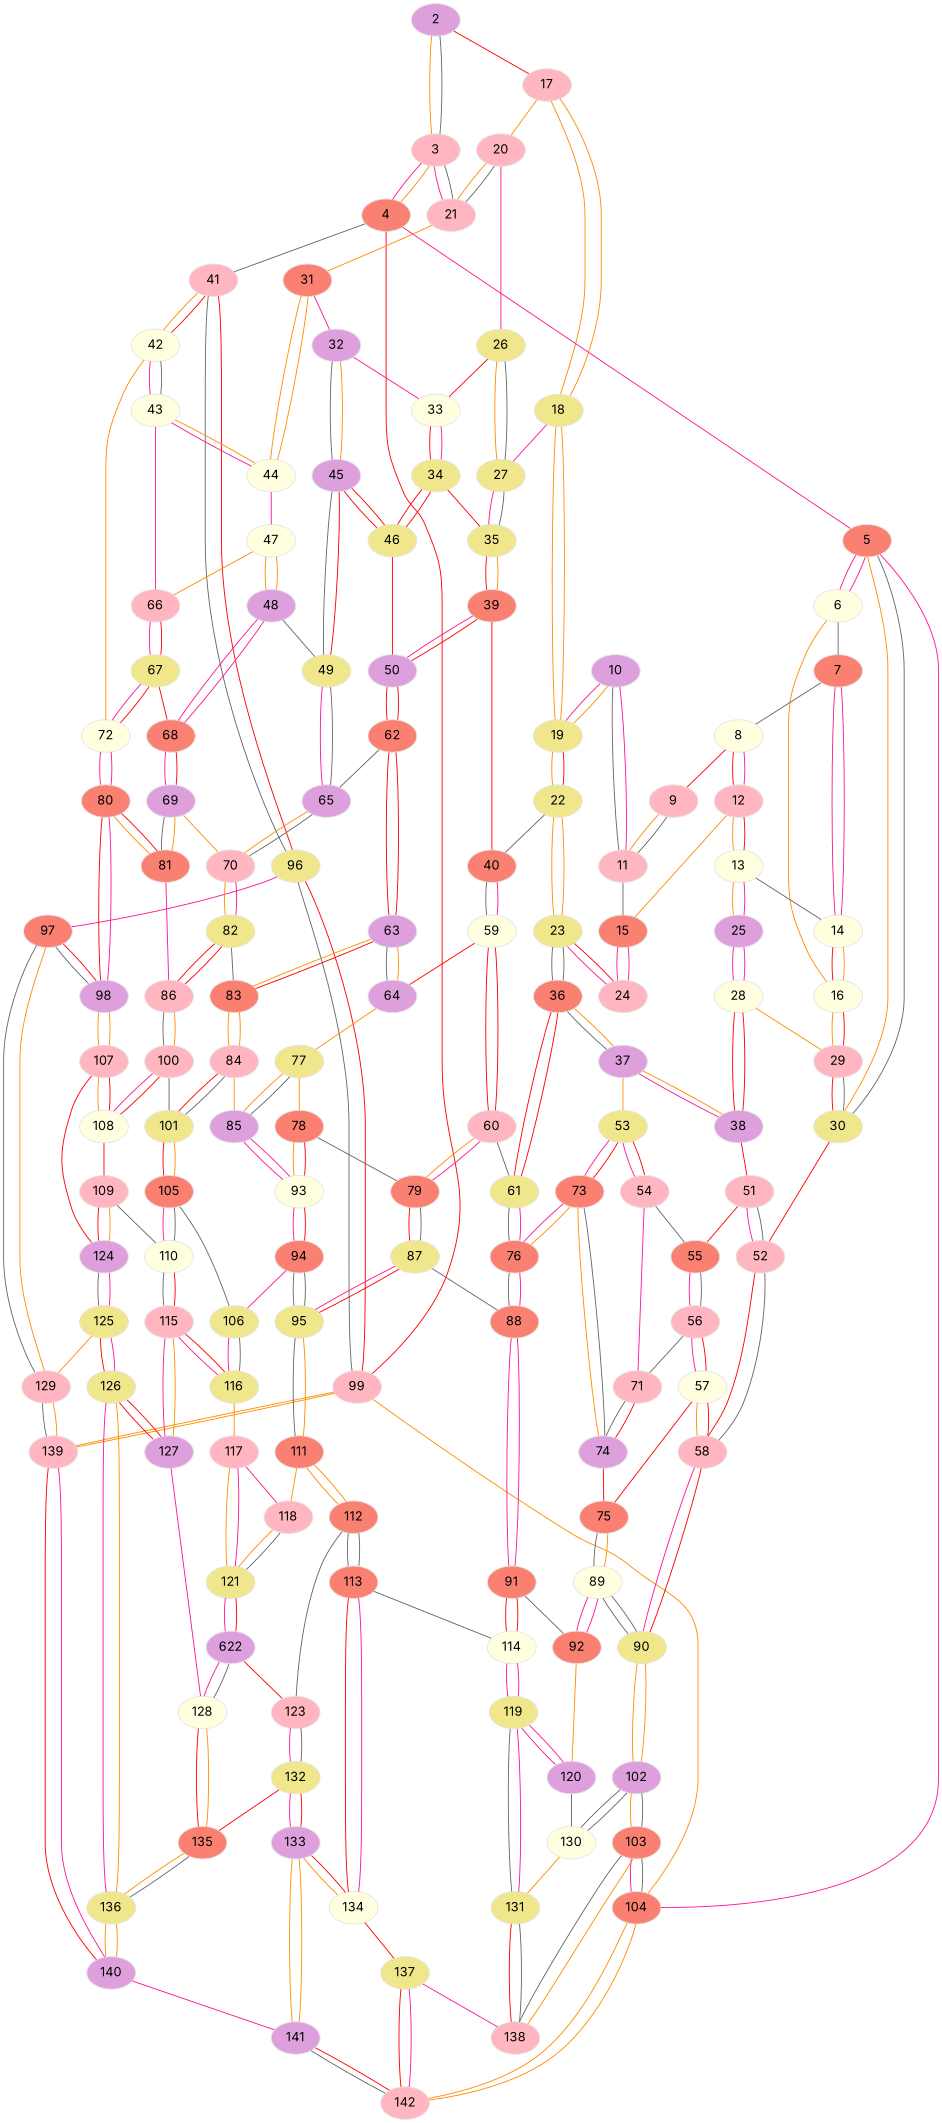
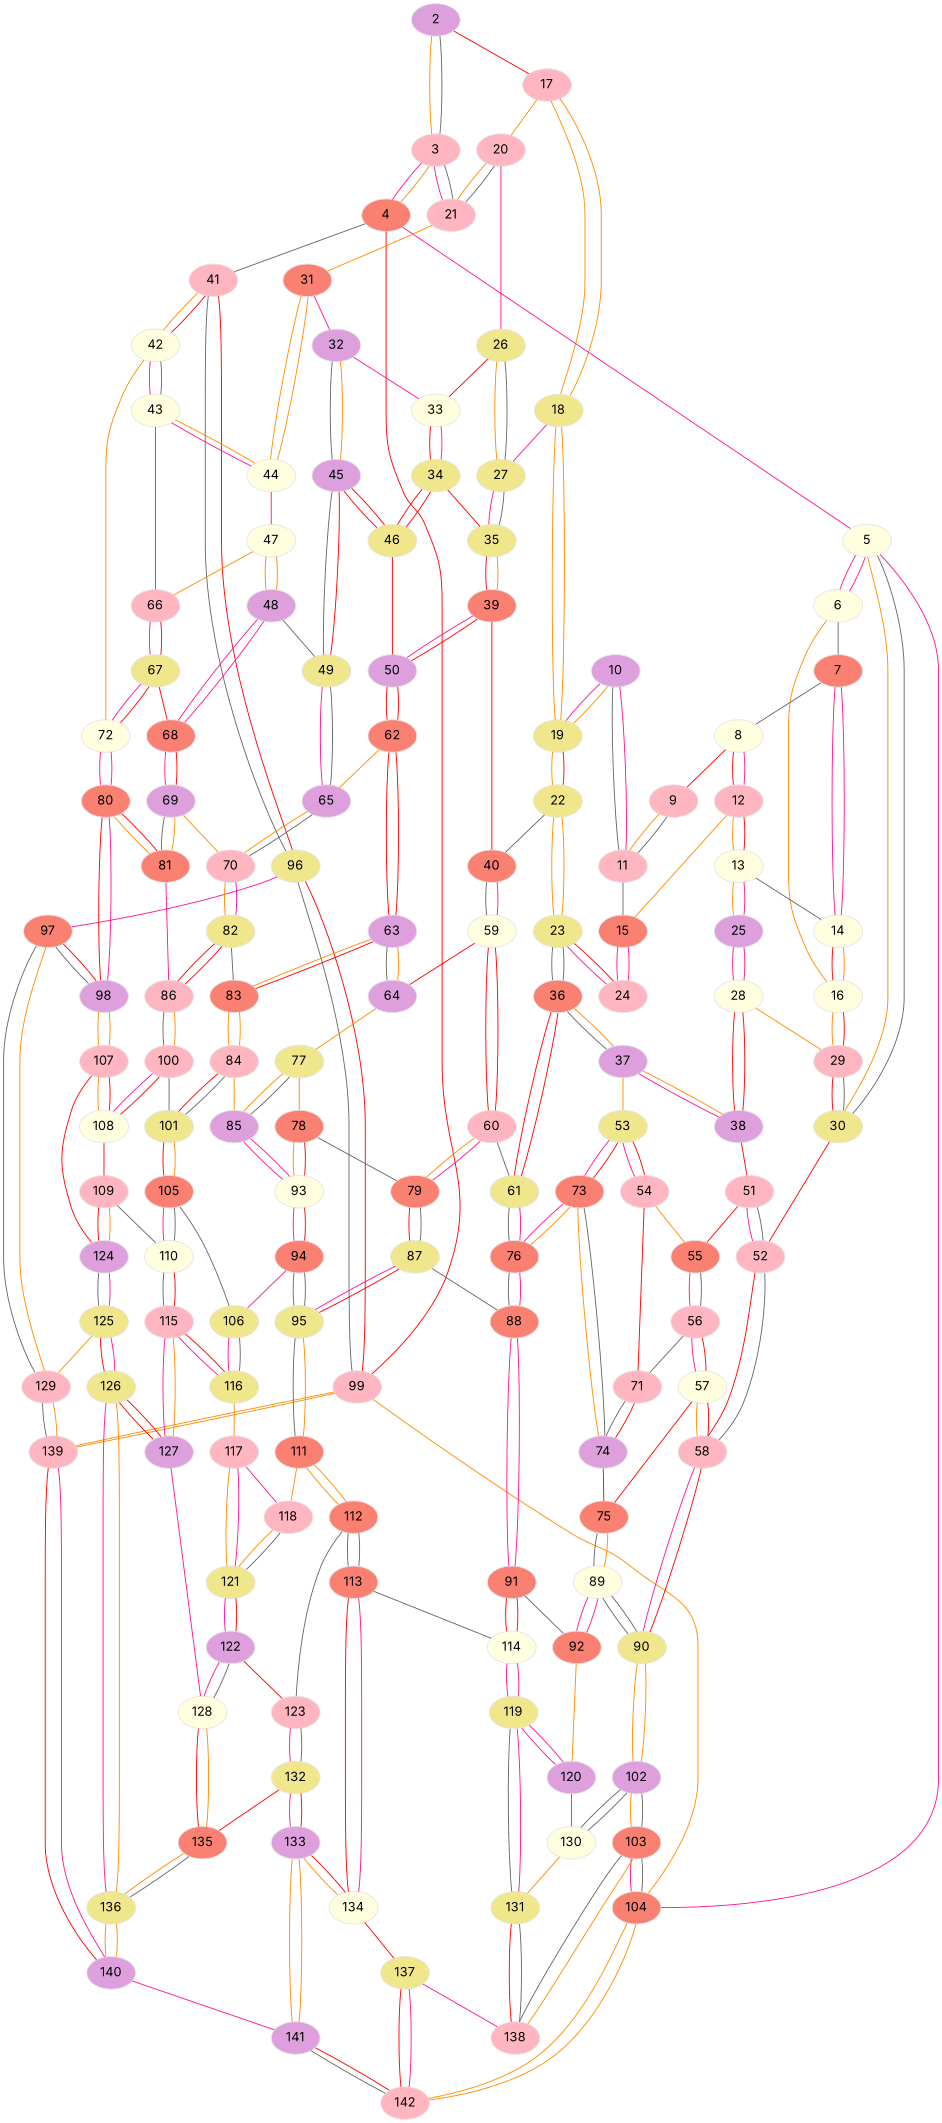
(867, 541) -> (867, 541)
(359, 769) -> (359, 769)
(670, 1224) -> (670, 1224)
(641, 1289) -> (641, 1289)
(231, 1647) -> (231, 1647)
